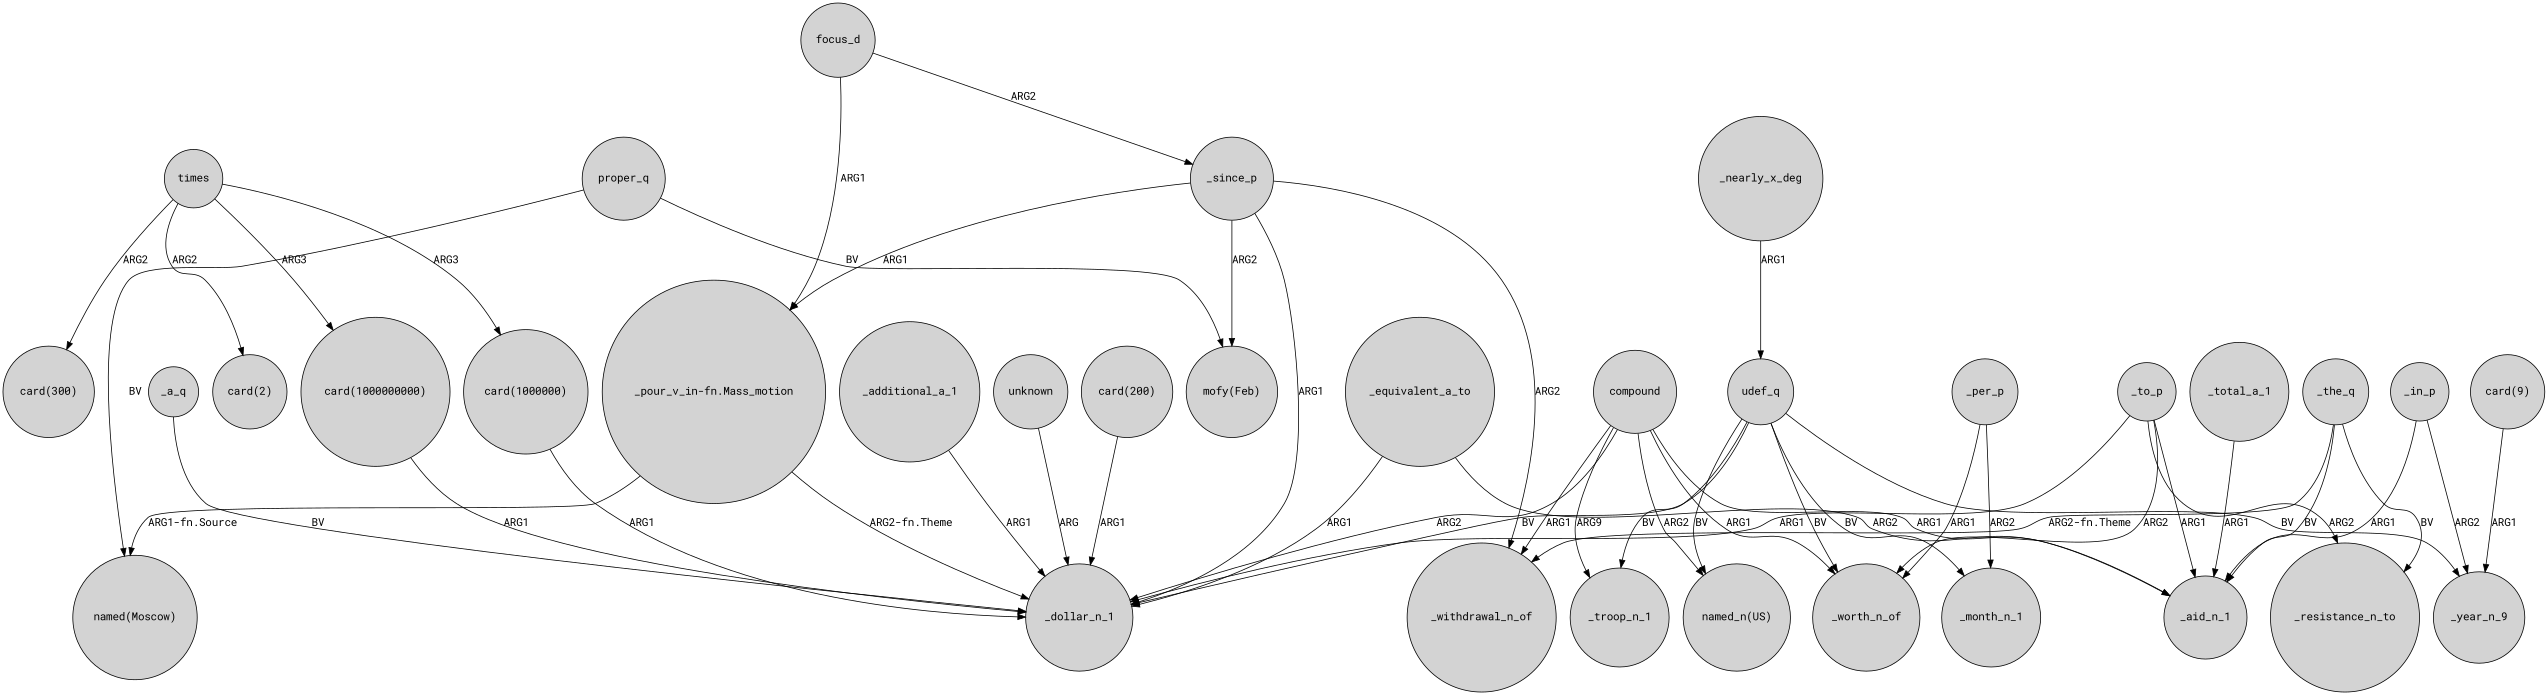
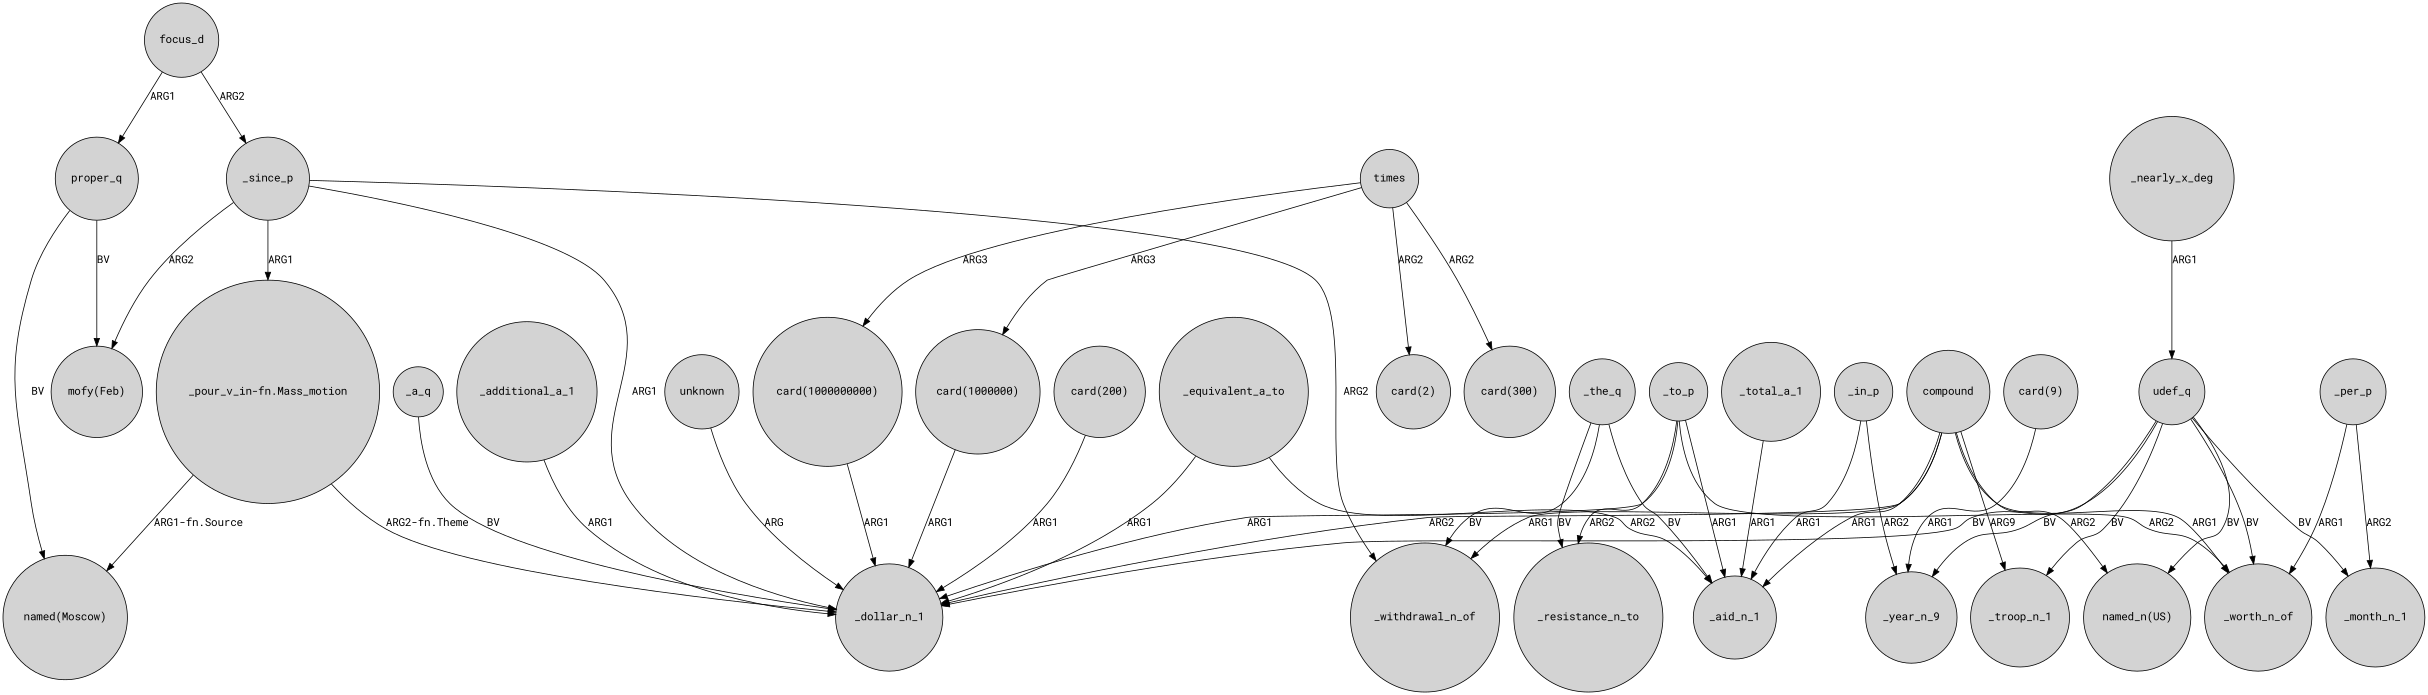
(834, 194) -> (142, 104)
(2090, 523) -> (1475, 523)
